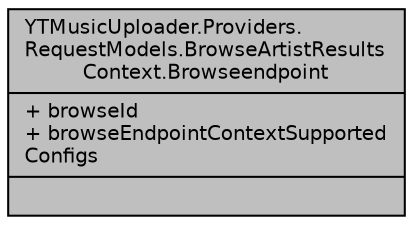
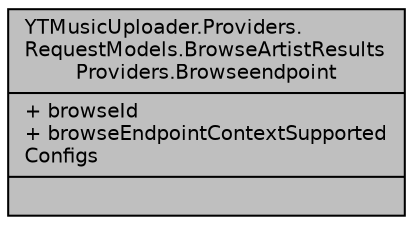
(206, 73) -> (206, 73)
